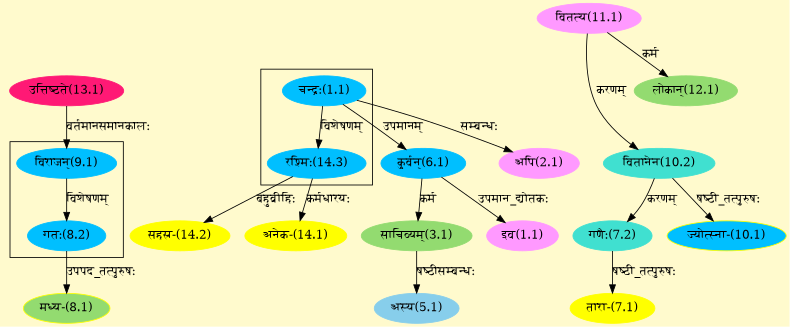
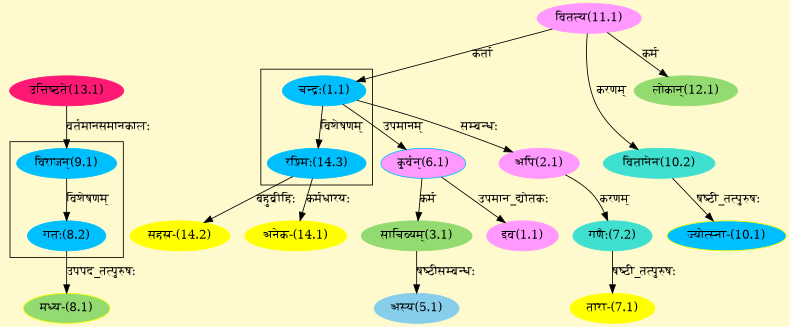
none -> (459, 54)
(423, 163) -> (423, 163)
(646, 198) -> (588, 190)
